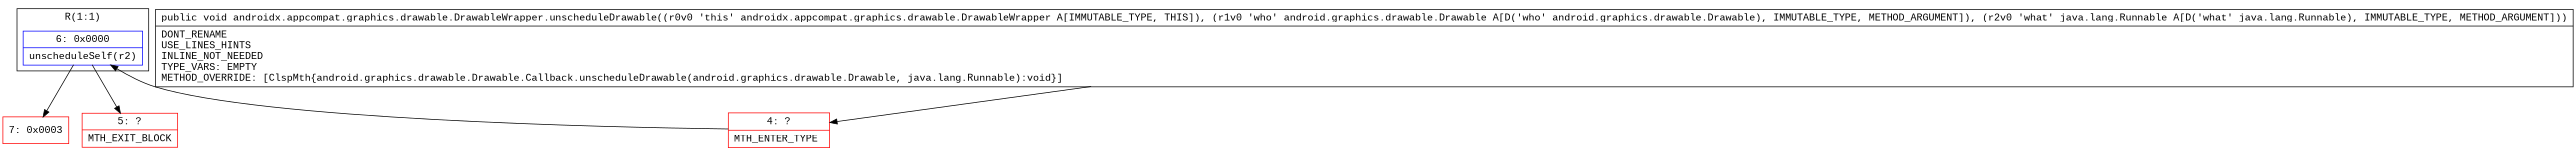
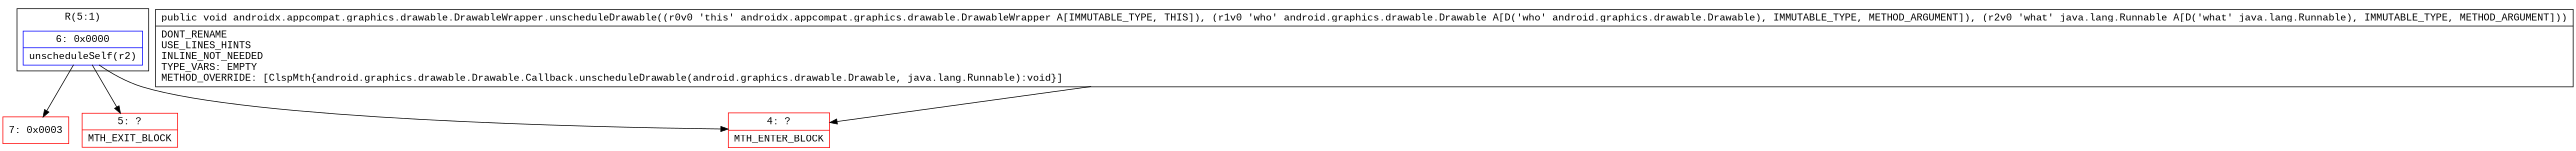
(83, 17) -> (83, 17)
(419, 119) -> (406, 118)
(776, 139) -> (779, 139)
